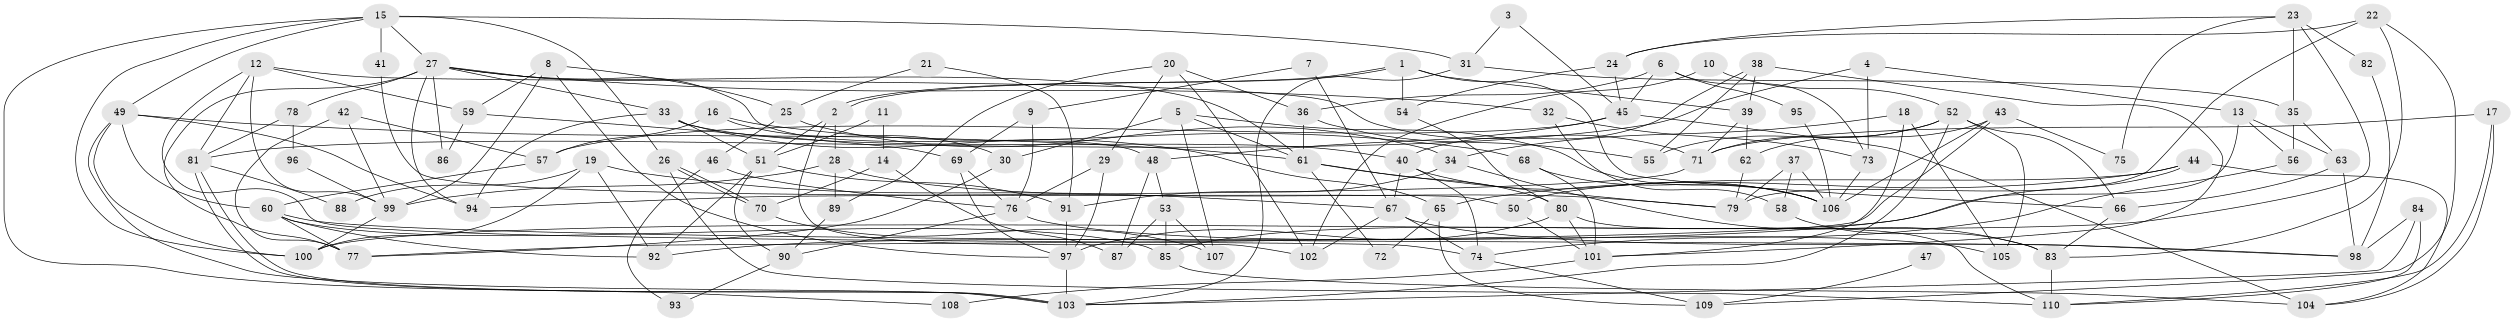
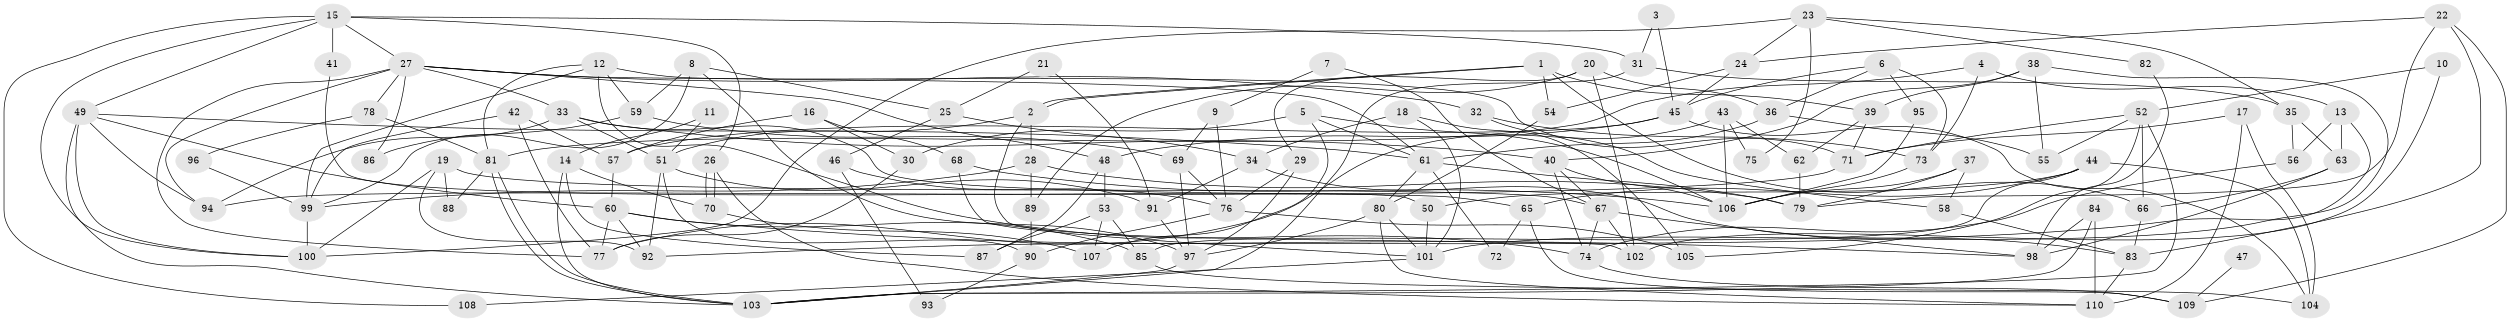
none -> (574, 268)
